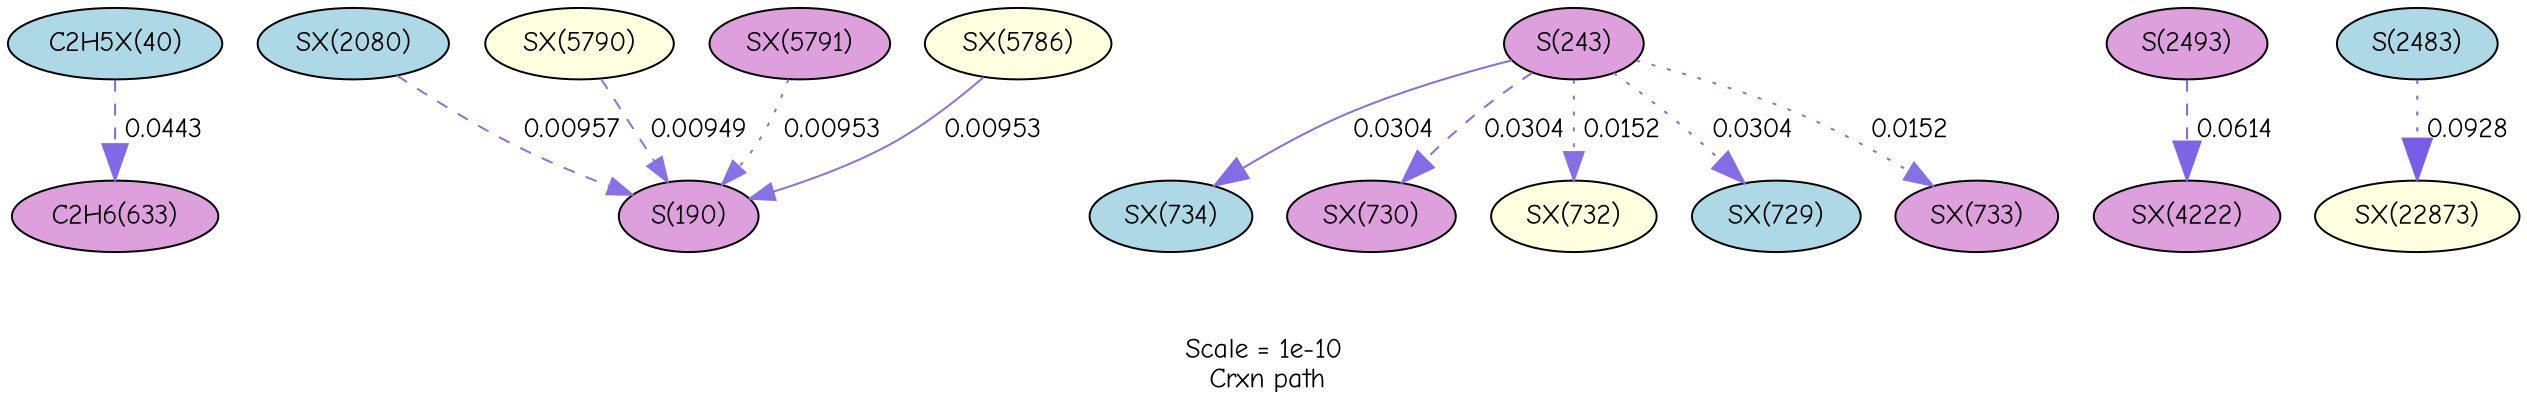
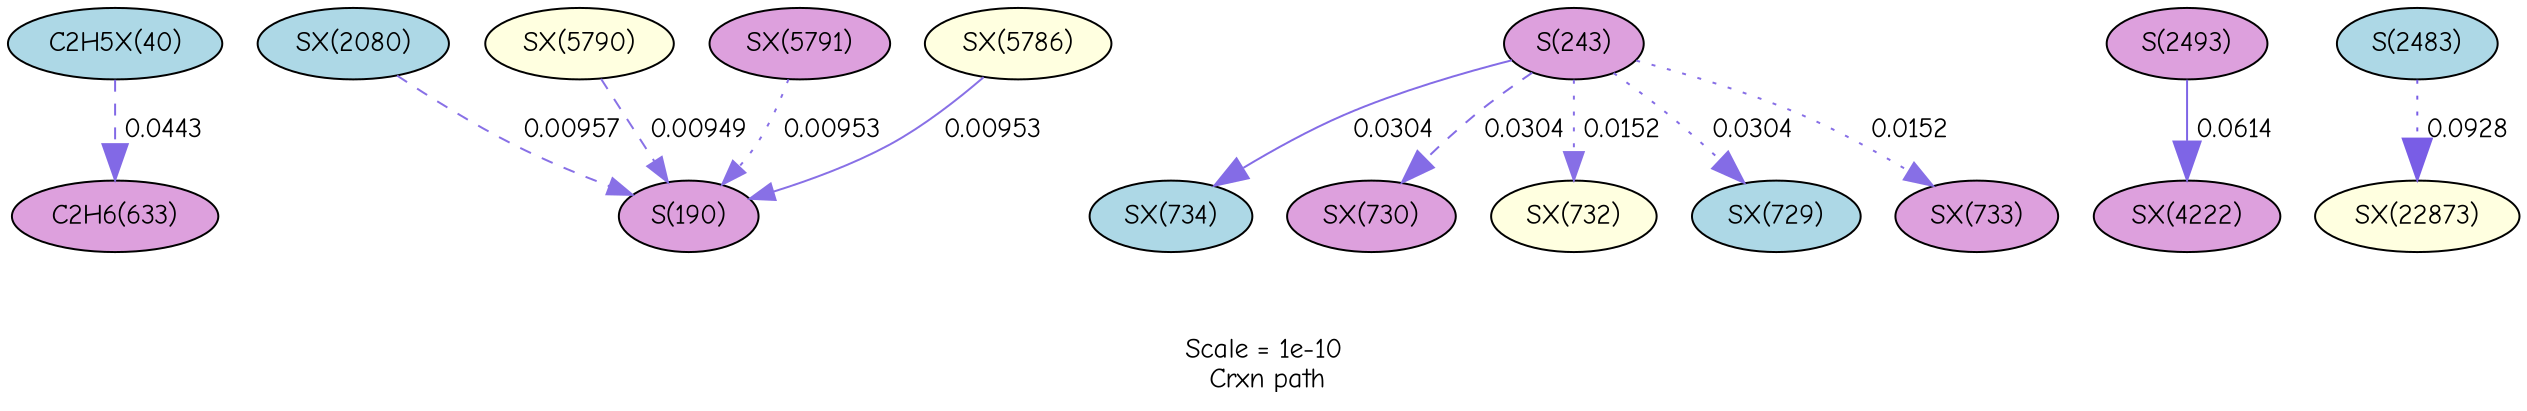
(2187, 110) -> (2187, 110)
